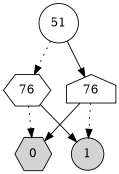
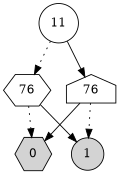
(59, 23) -> (59, 23)
